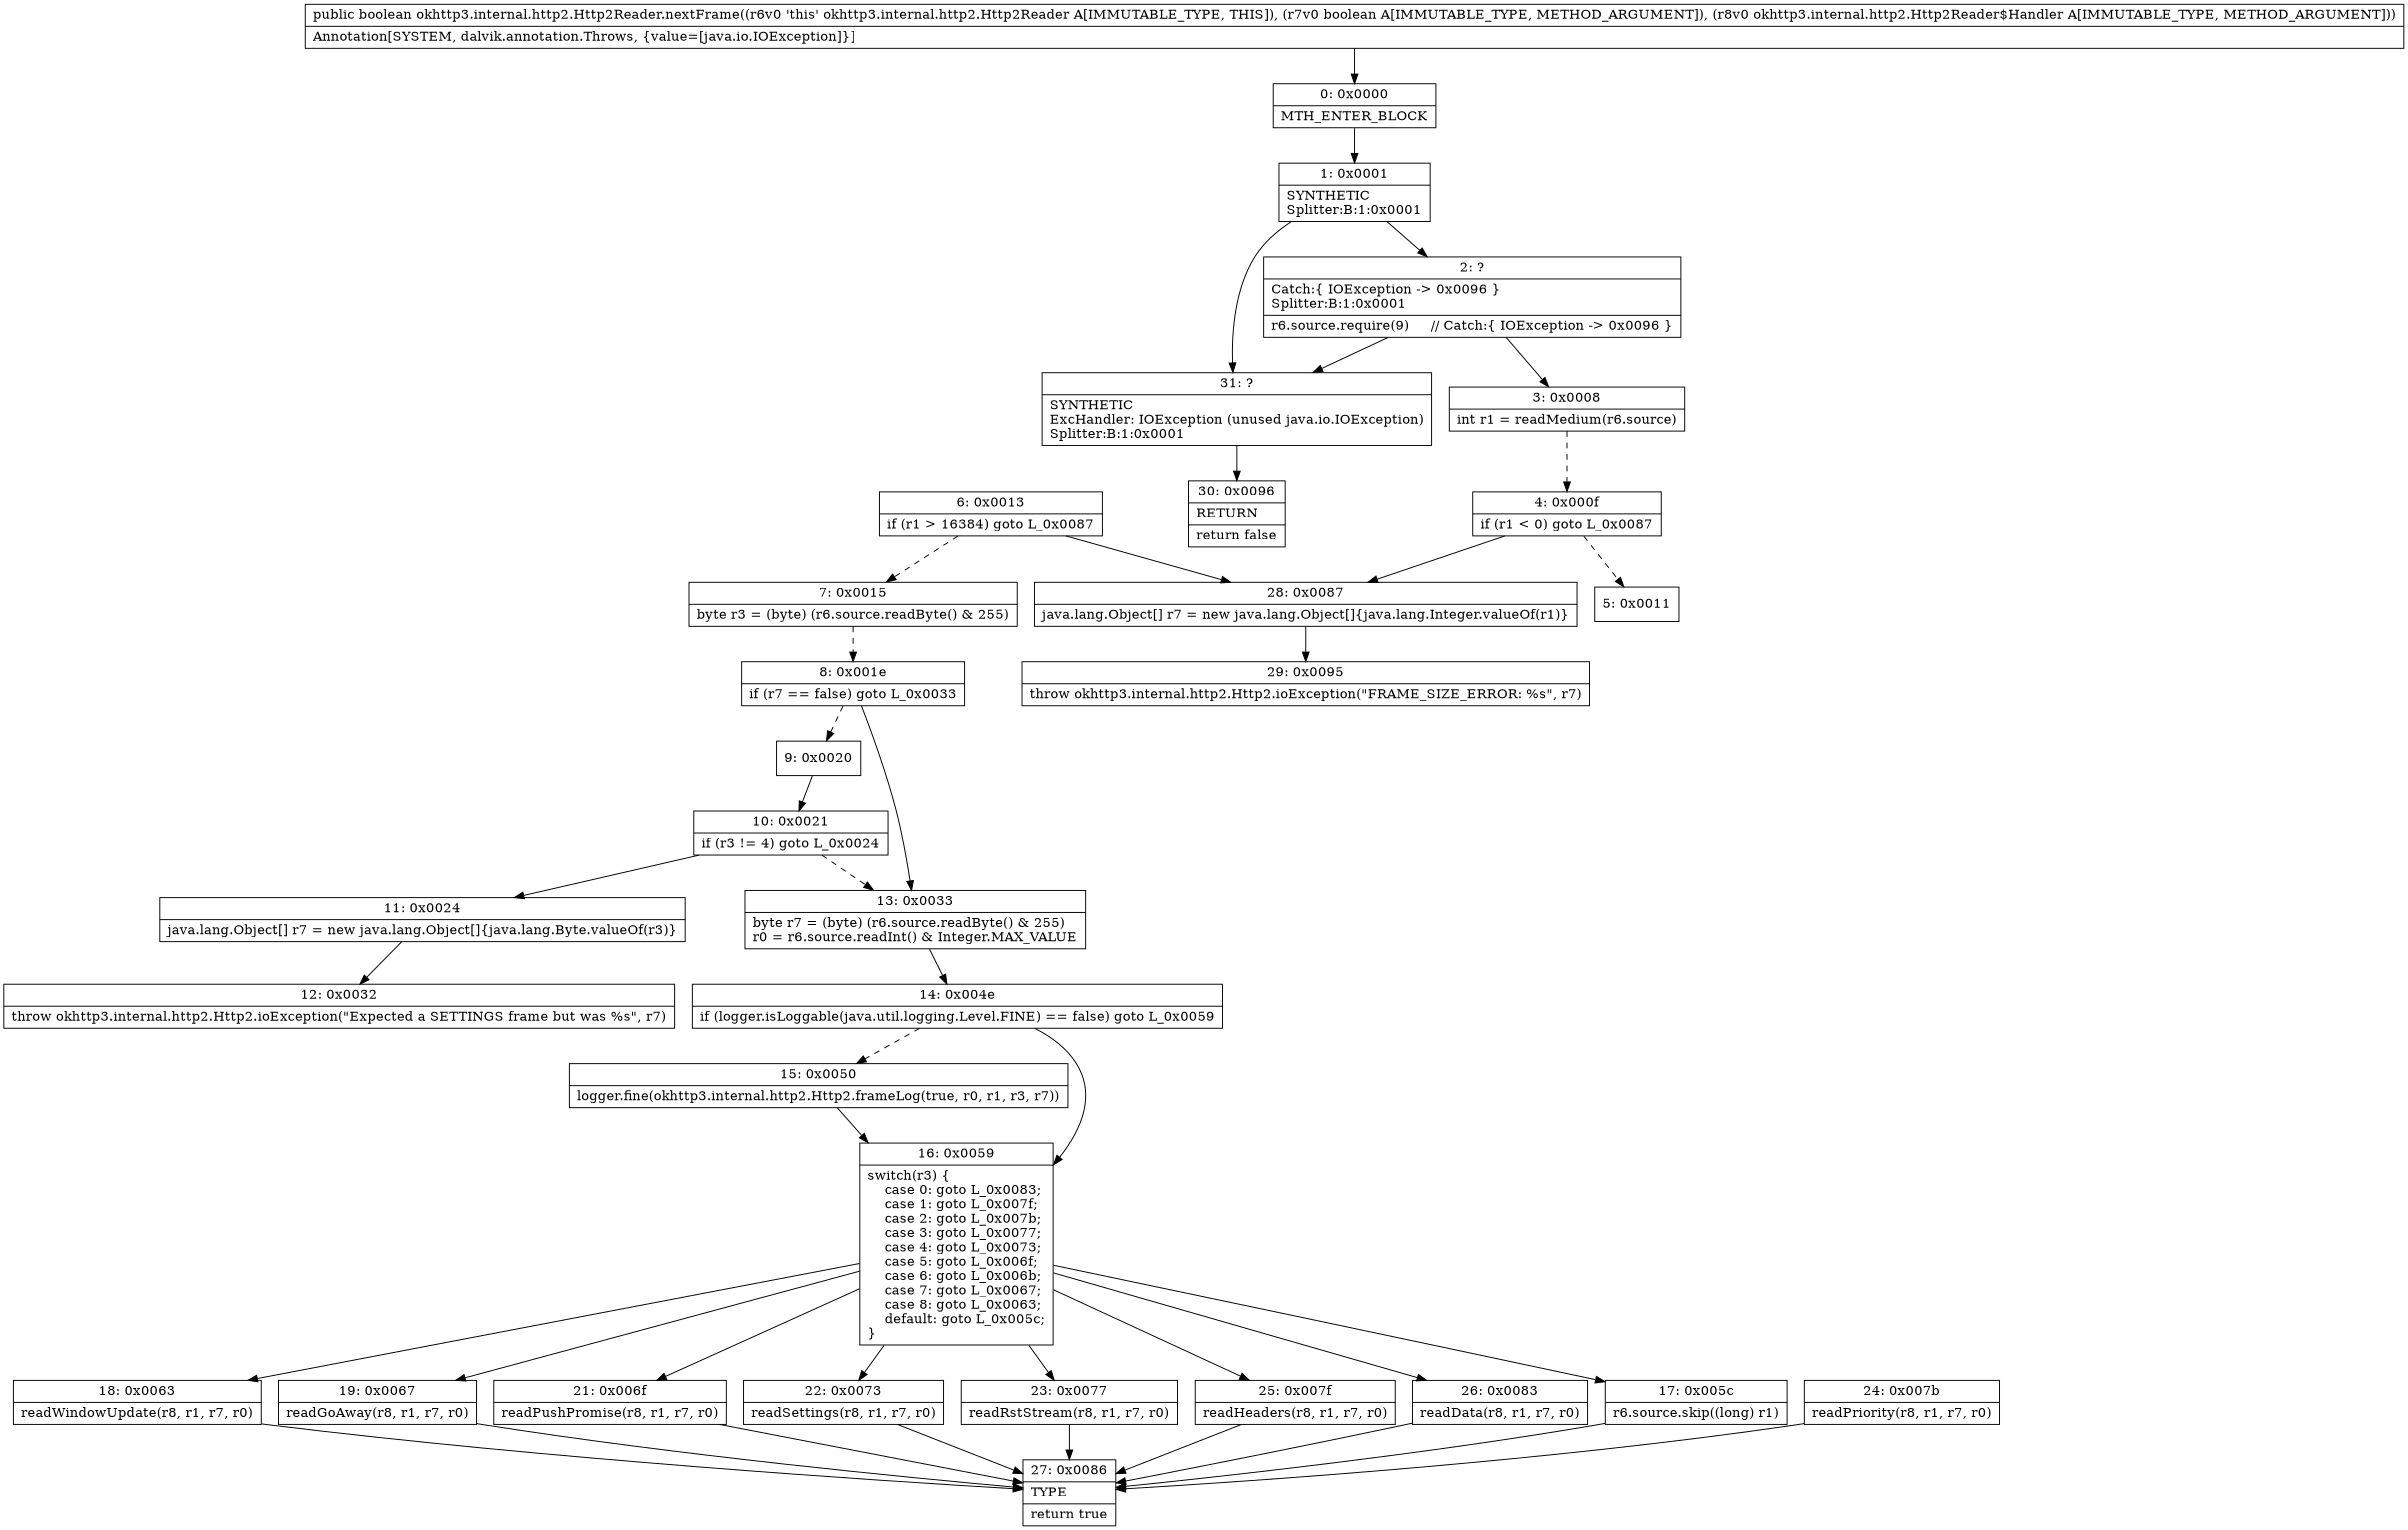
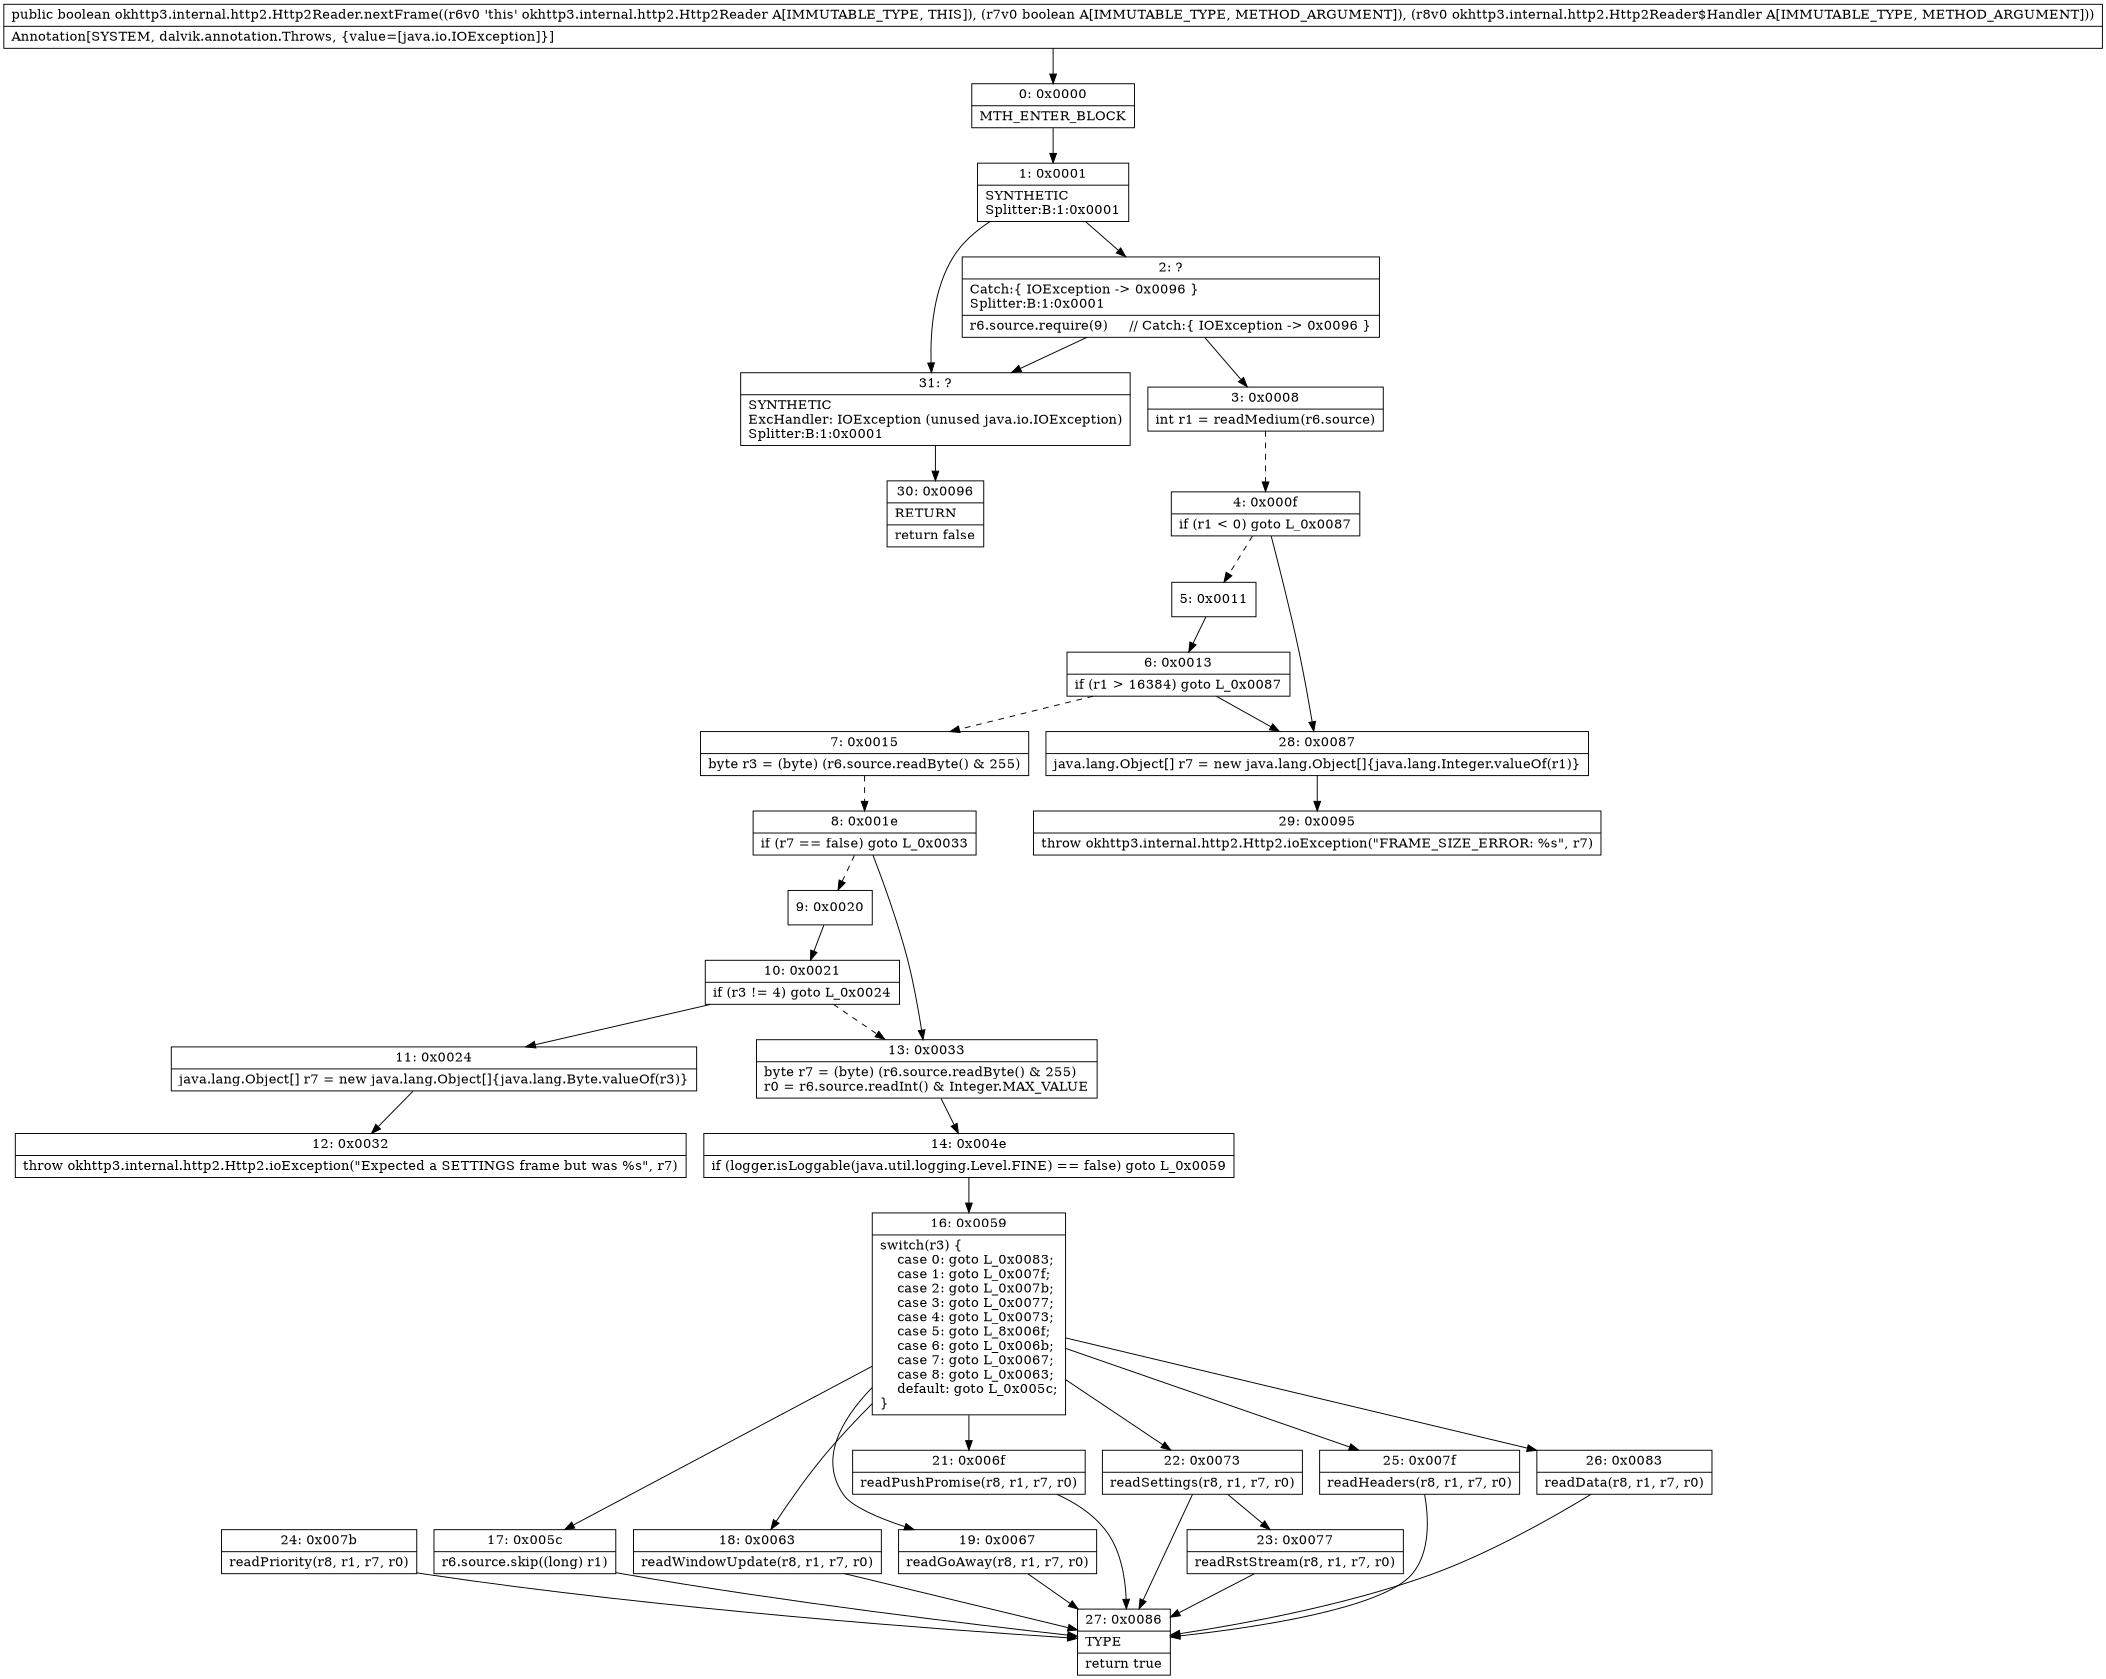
none -> (1199, 630)
(819, 1086) -> none
(953, 1262) -> (965, 1332)
(1039, 1359) -> (1245, 1509)
